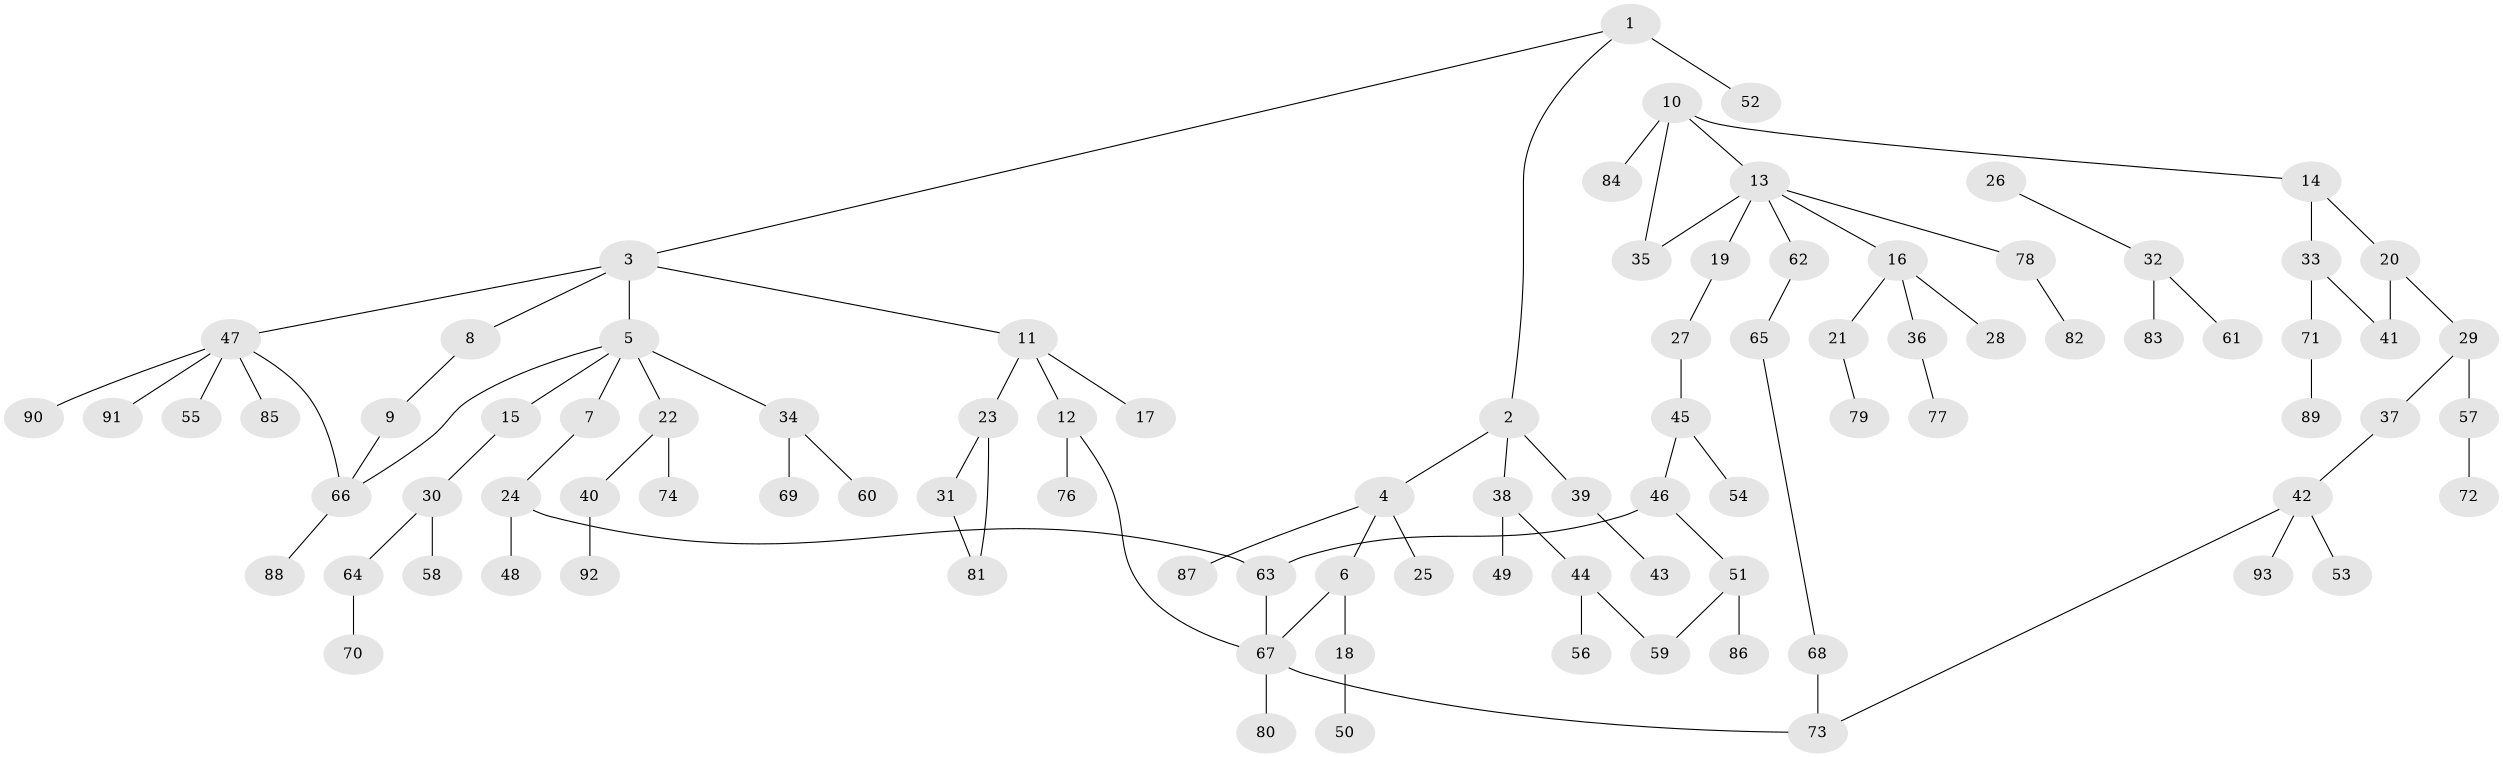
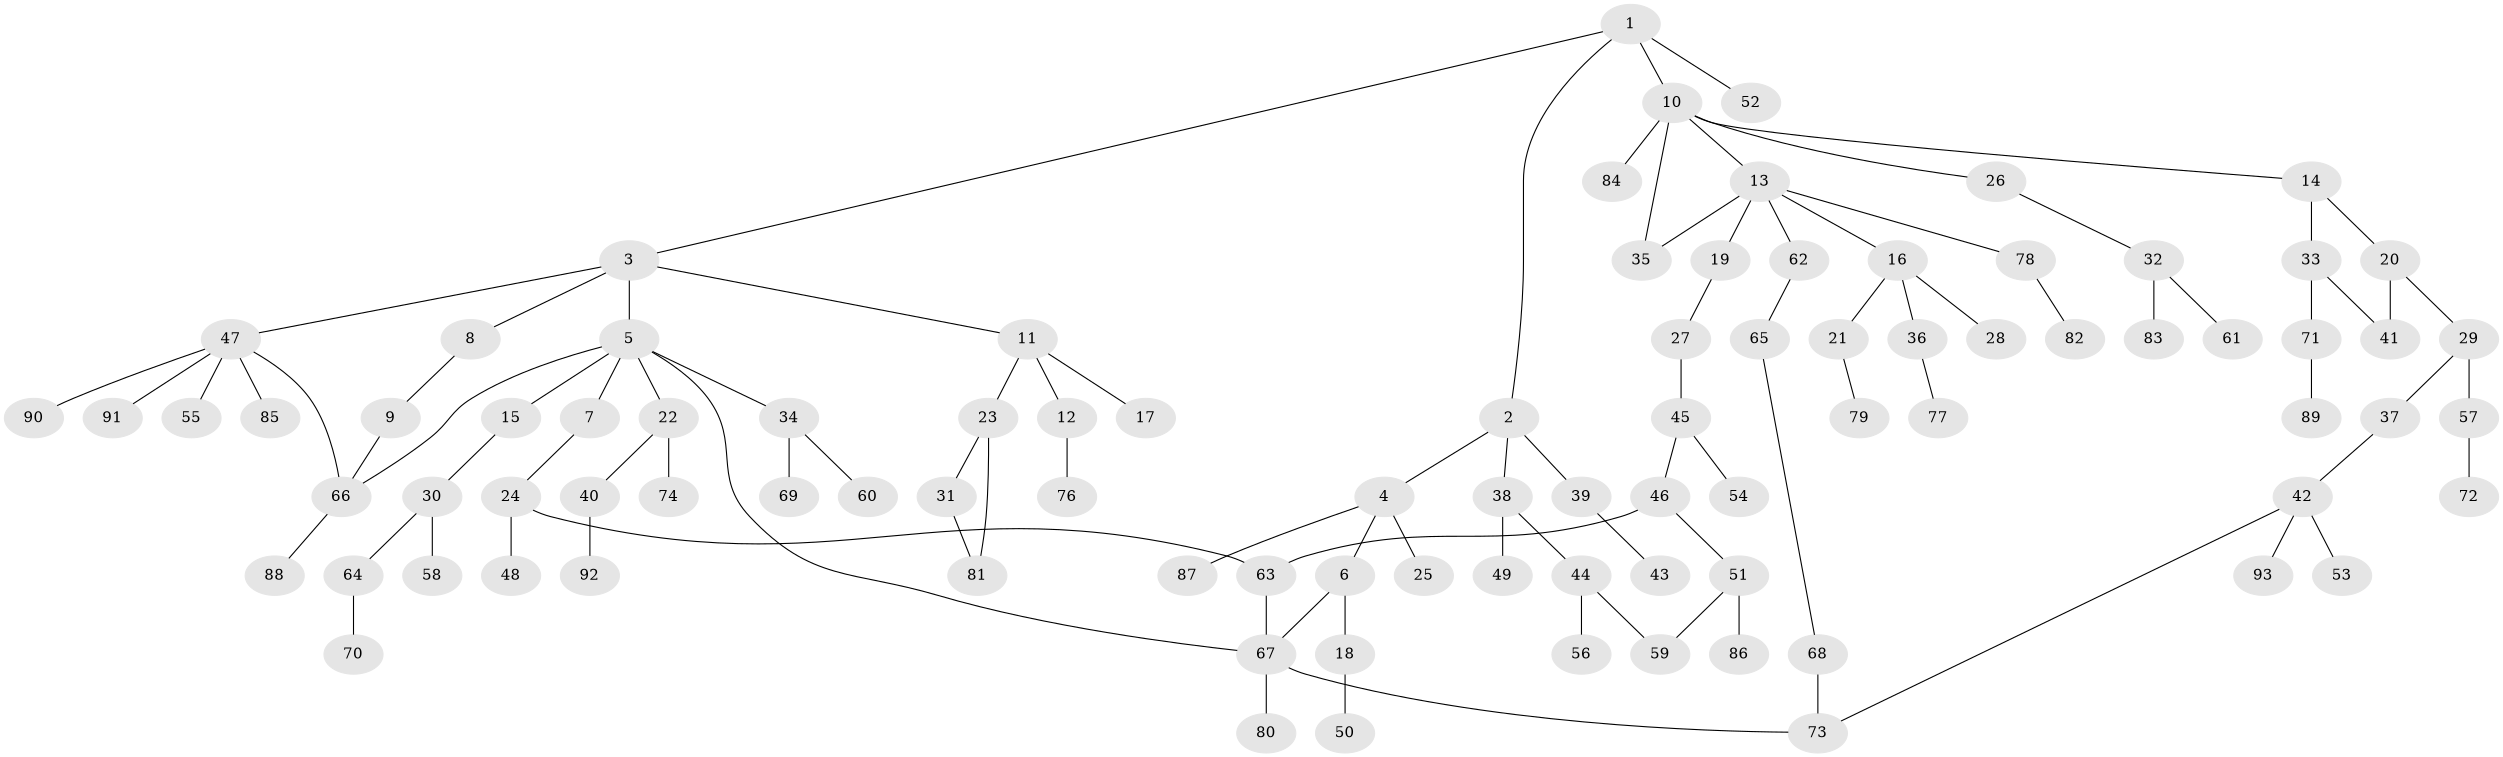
none -> (1652, 64)
none -> (1829, 153)
(1129, 566) -> (887, 583)
